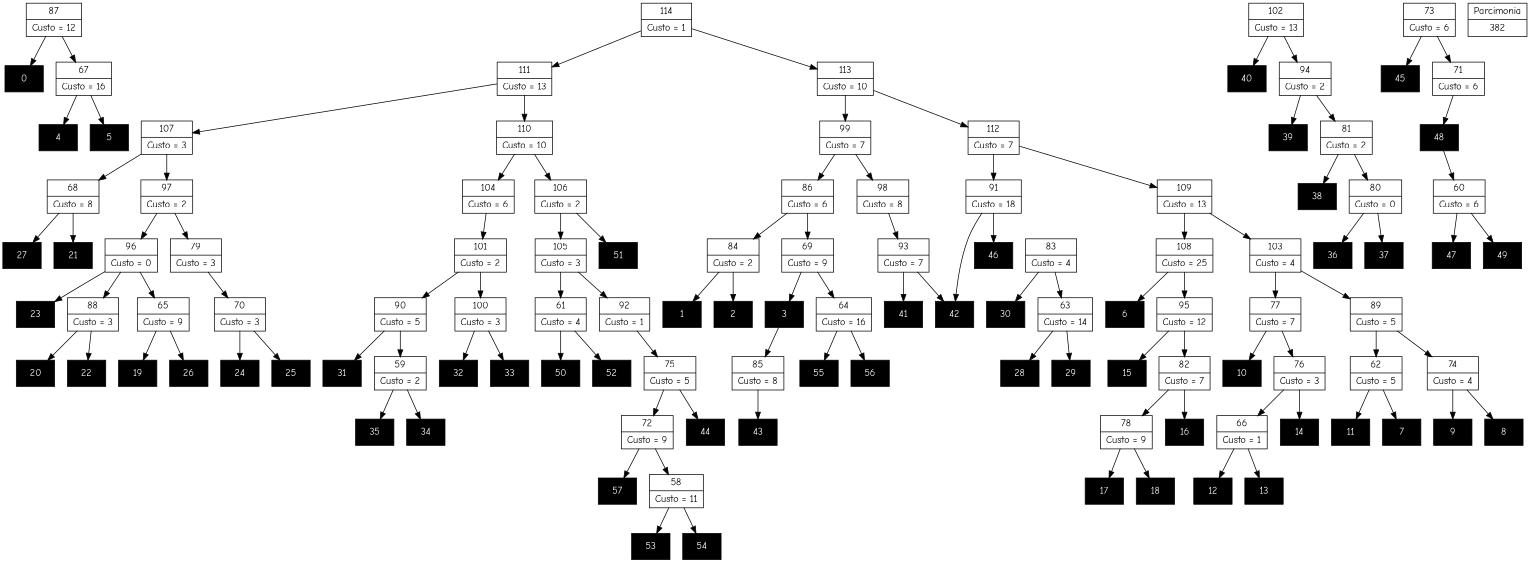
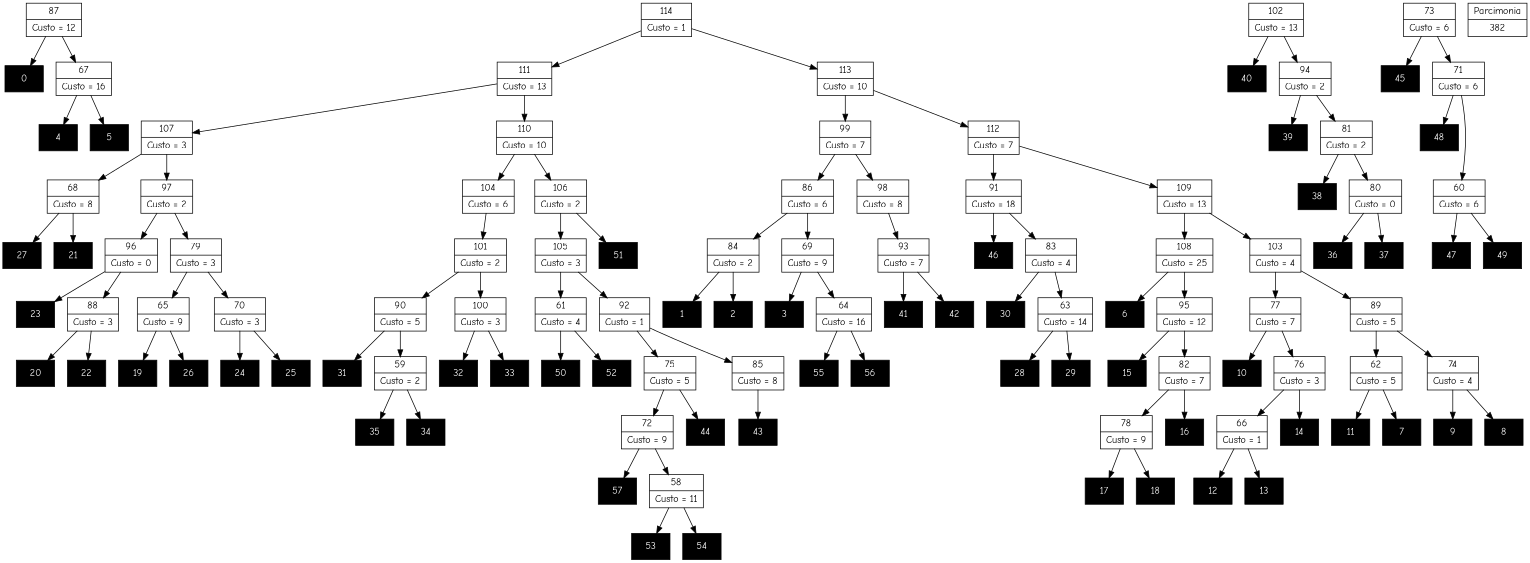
(1447, 162) -> (1466, 134)
(964, 252) -> (1020, 223)
(146, 282) -> (181, 282)
(773, 339) -> (687, 344)
